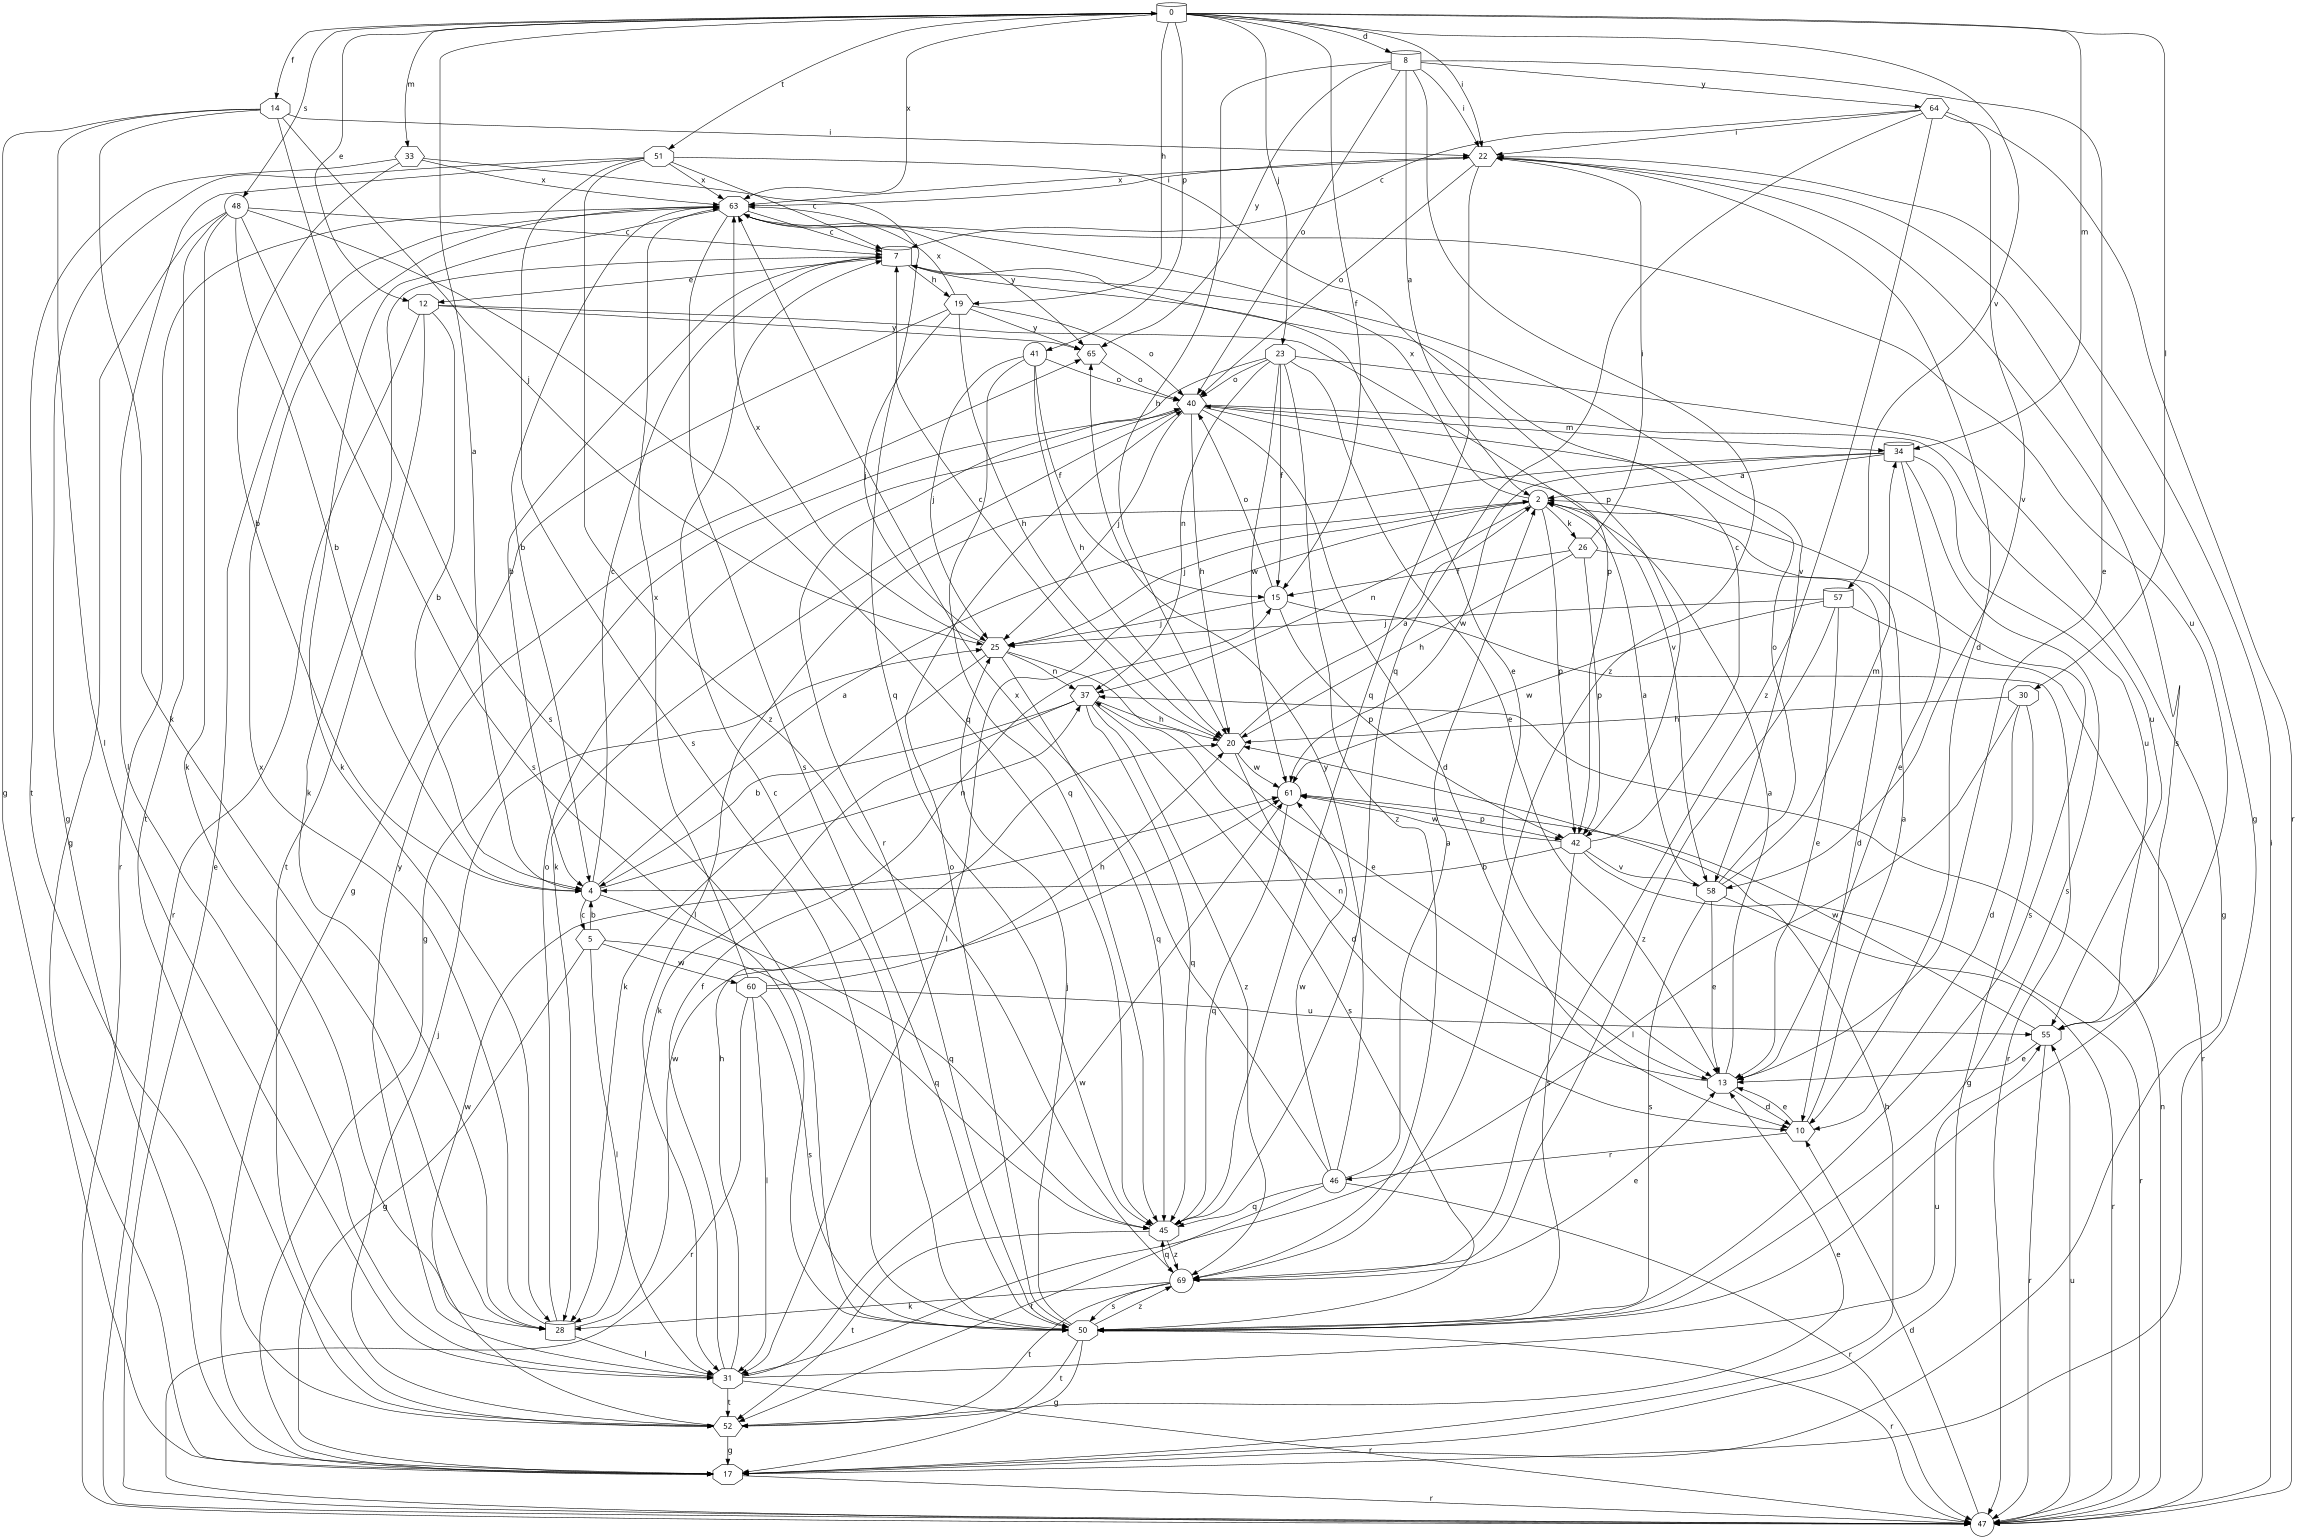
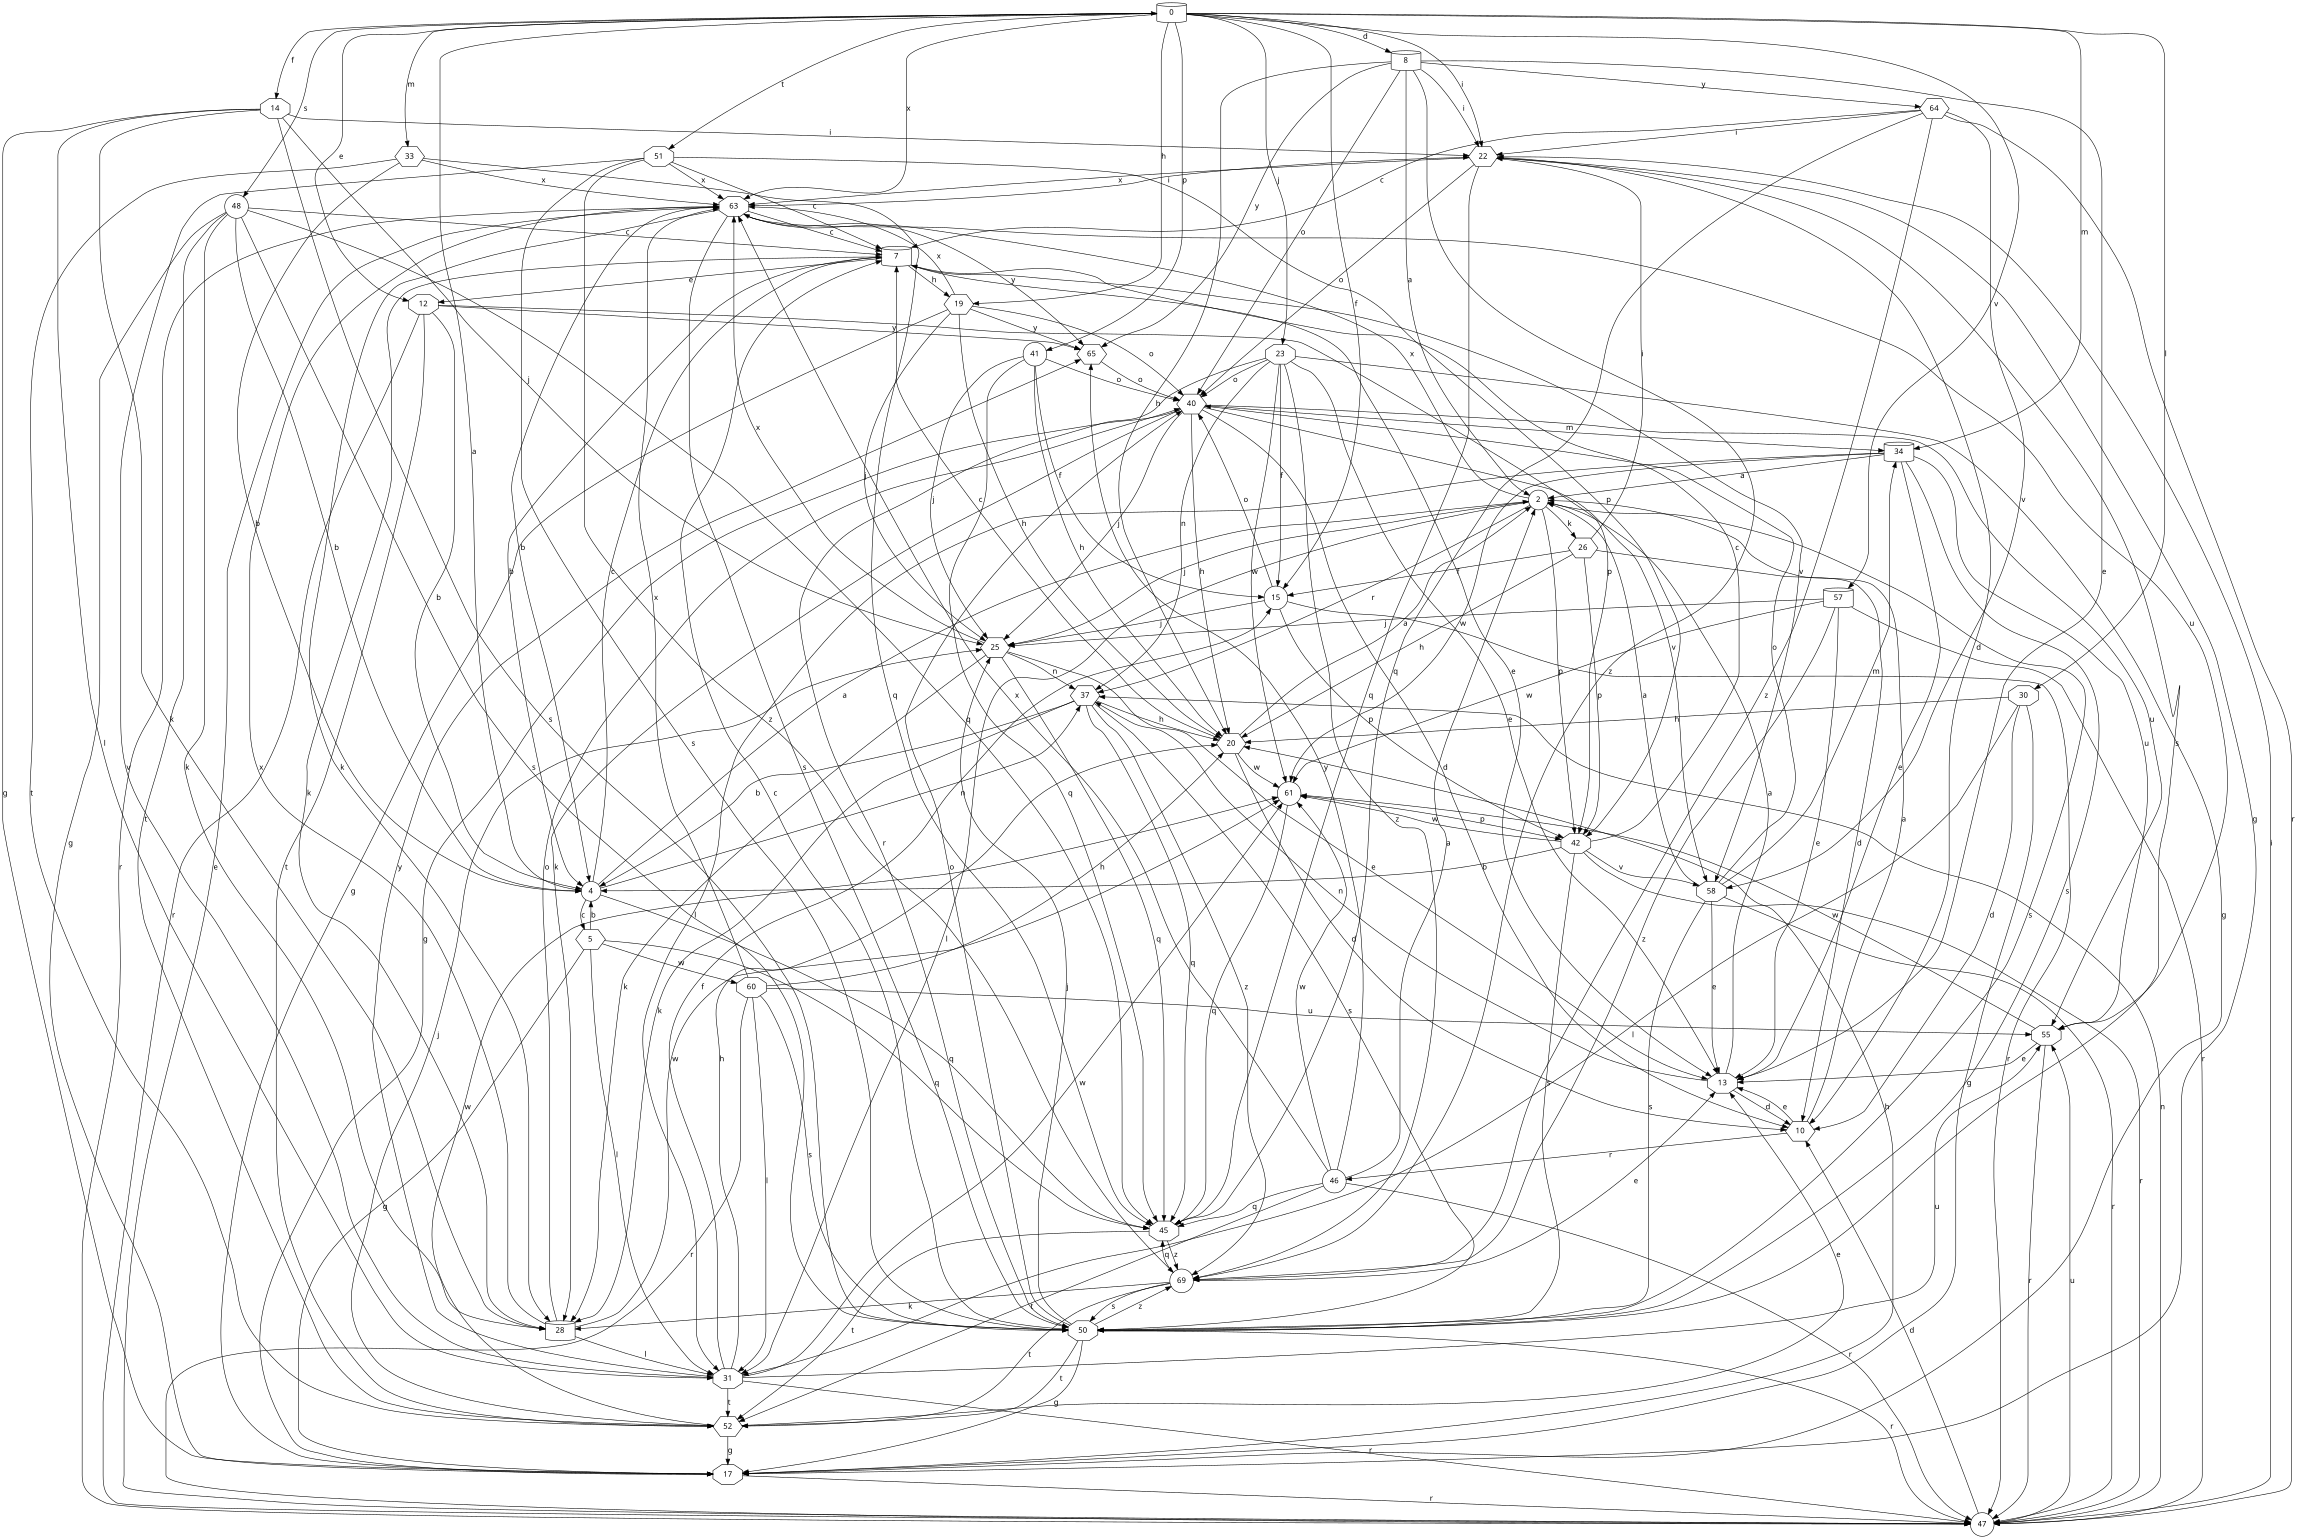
(1374, 598) -> (1374, 598)
(128, 768) -> (128, 768)
(63, 810) -> none
